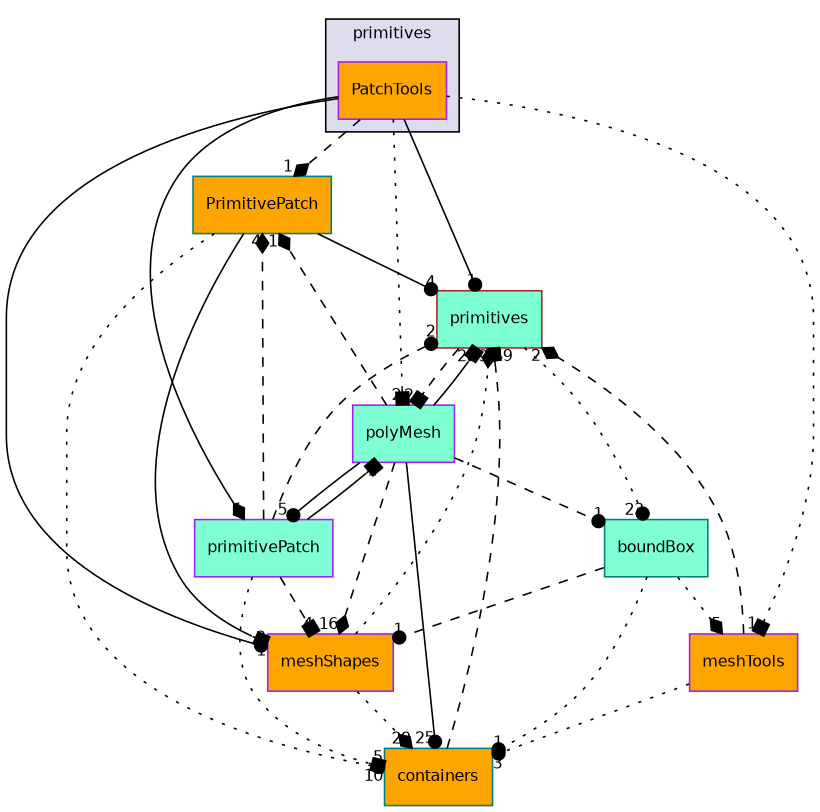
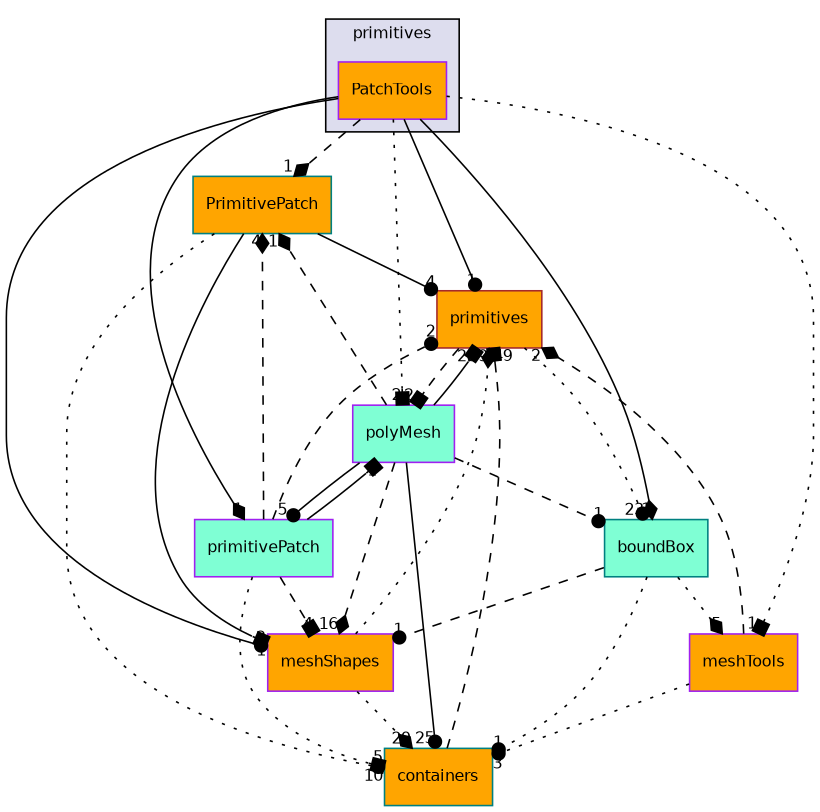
none -> (563, 294)
(489, 319) -> (489, 319)
